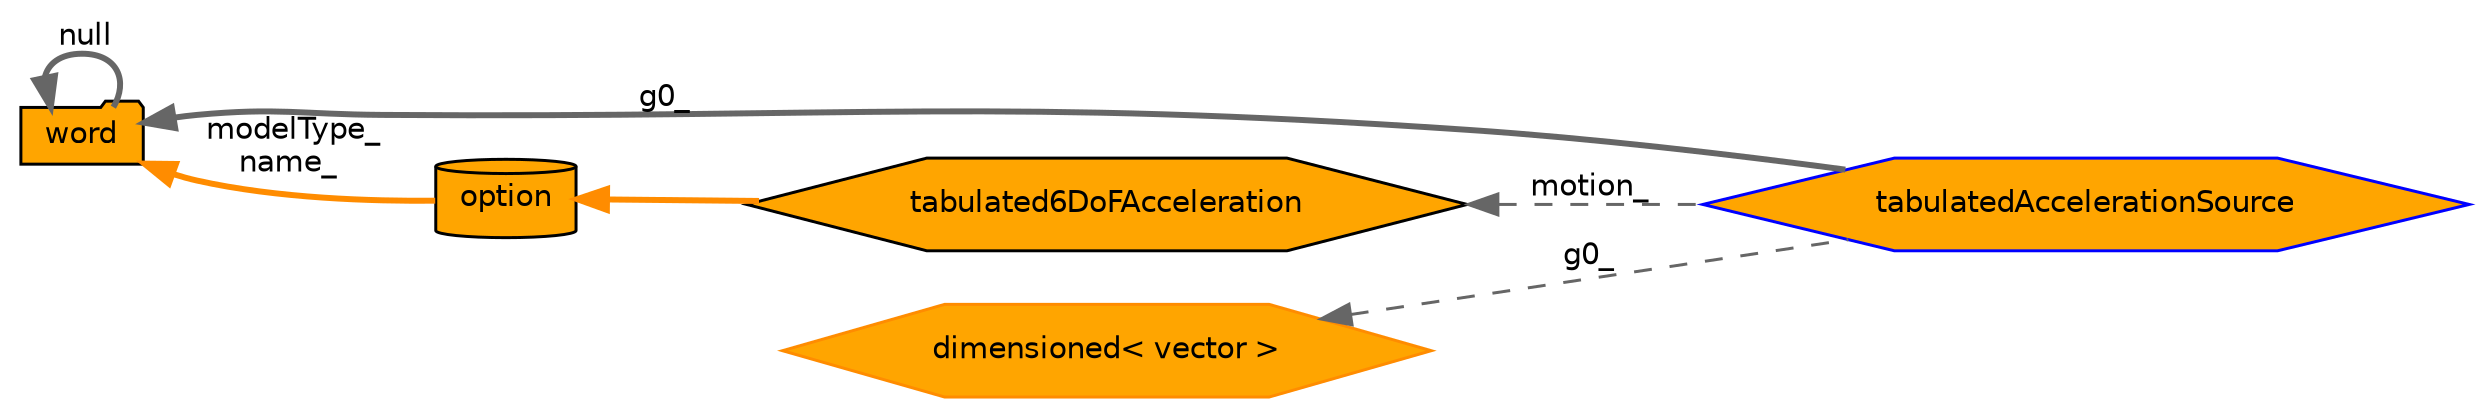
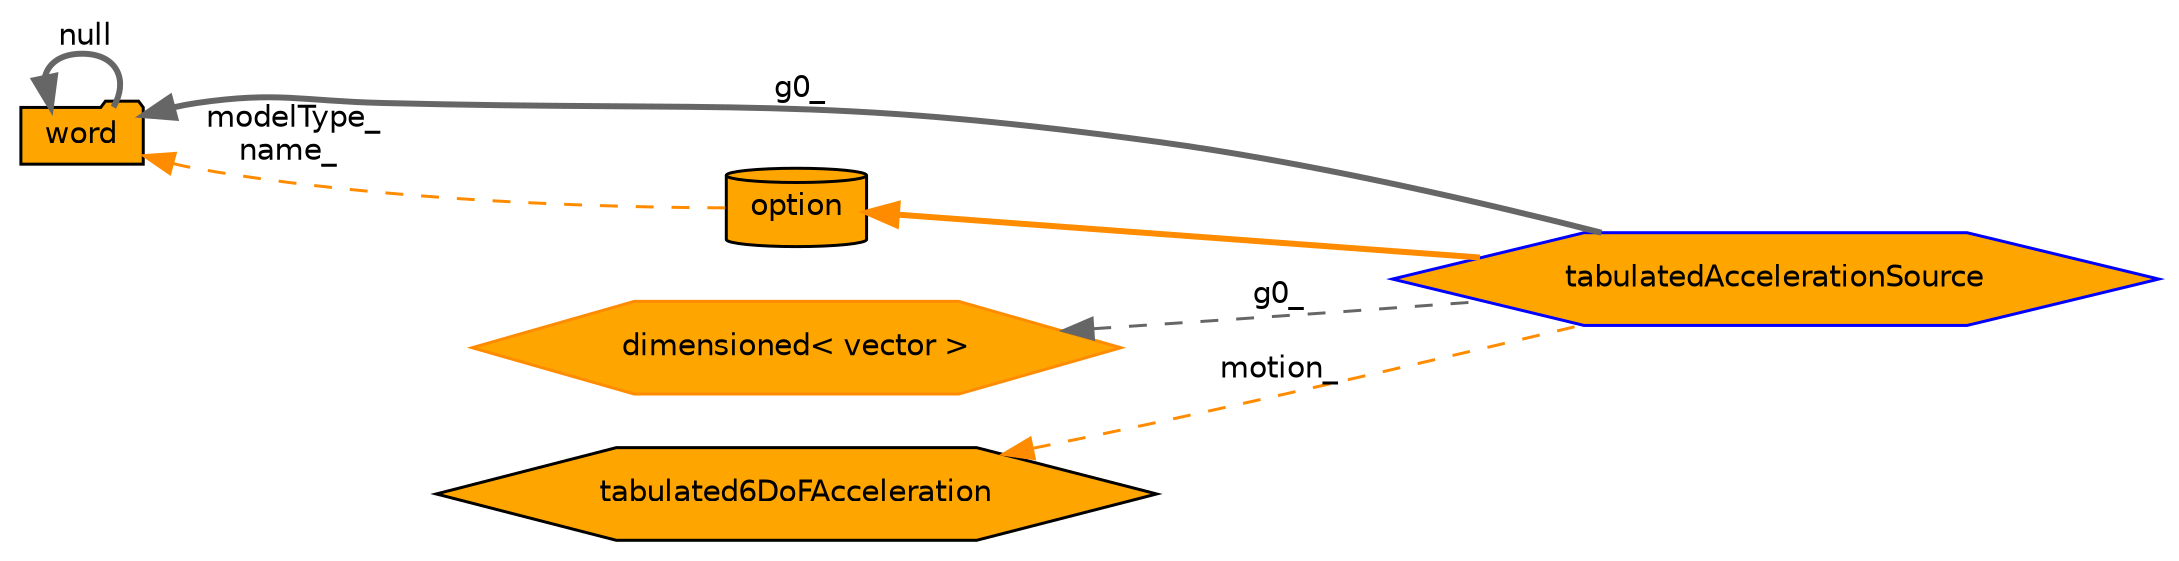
(303, 196) -> (448, 198)
(683, 200) -> (1189, 236)
(1601, 204) -> (1308, 389)
